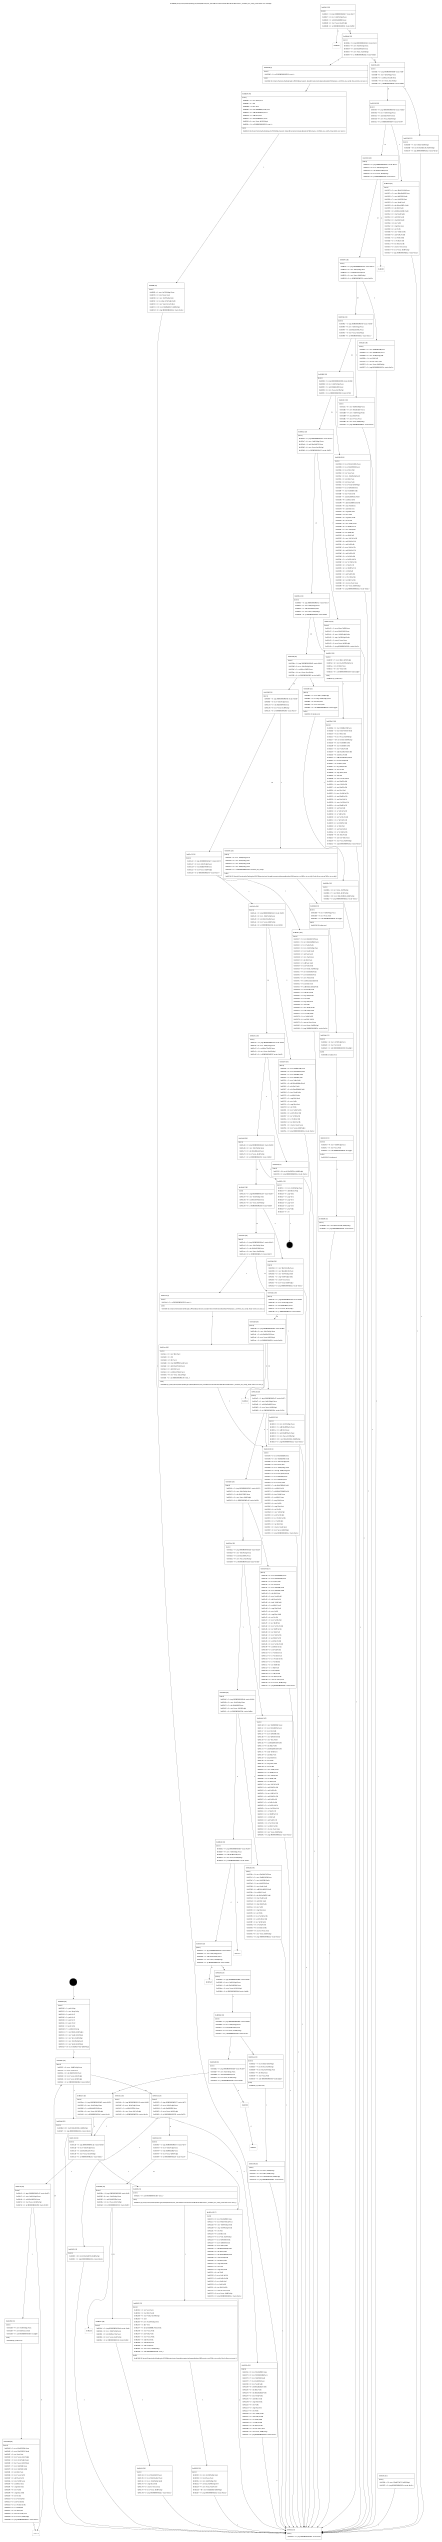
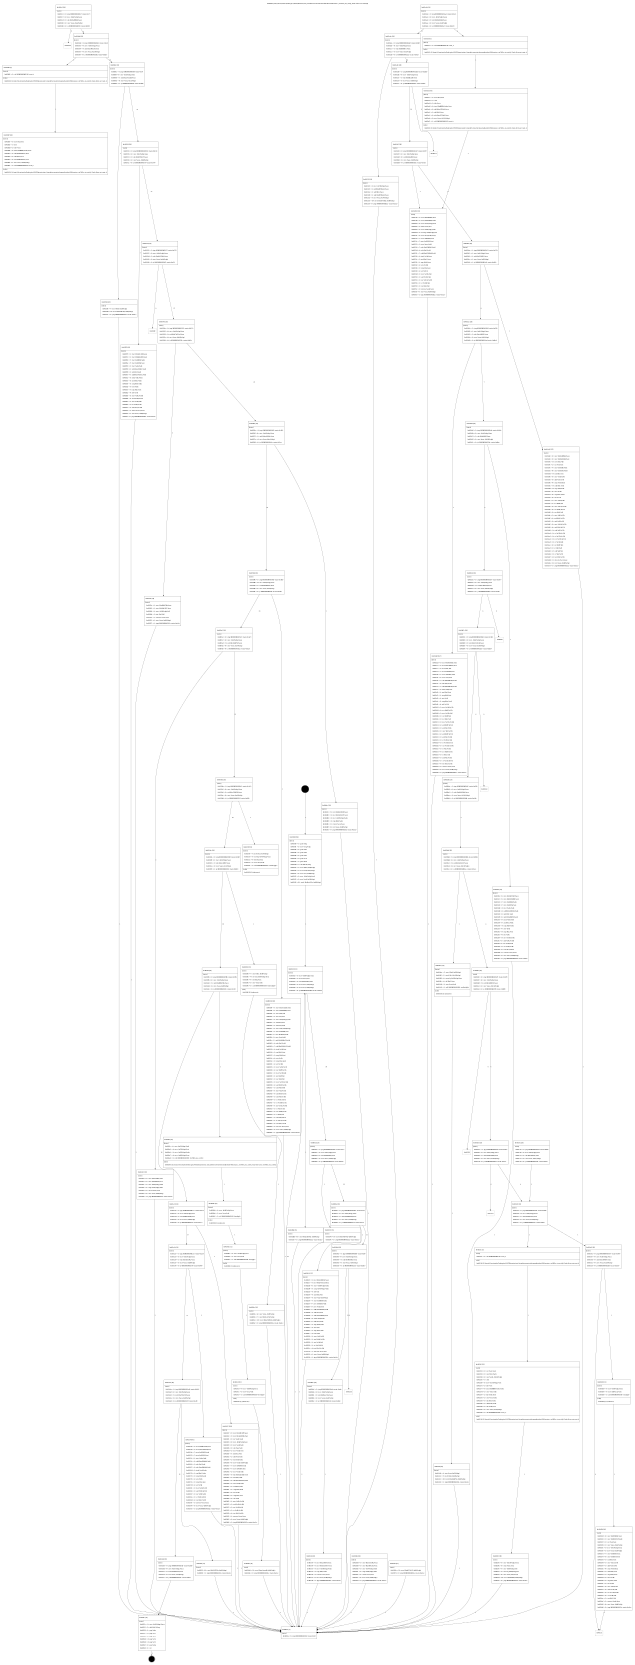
(166, 298) -> none
(344, 783) -> none
(256, 1197) -> none
(249, 2126) -> (490, 1187)
(259, 2400) -> none
